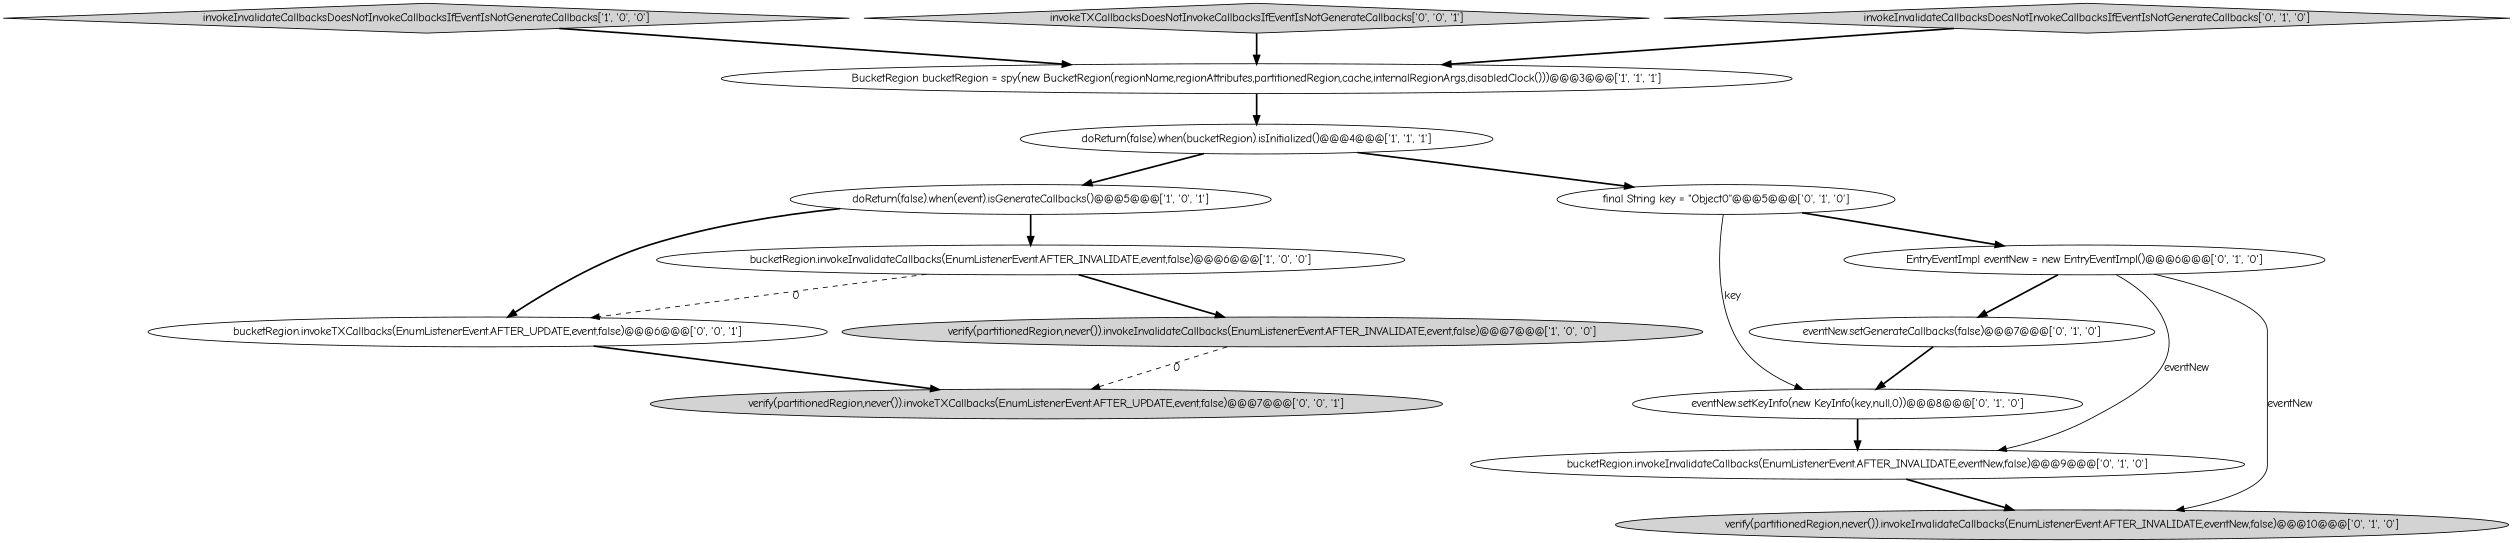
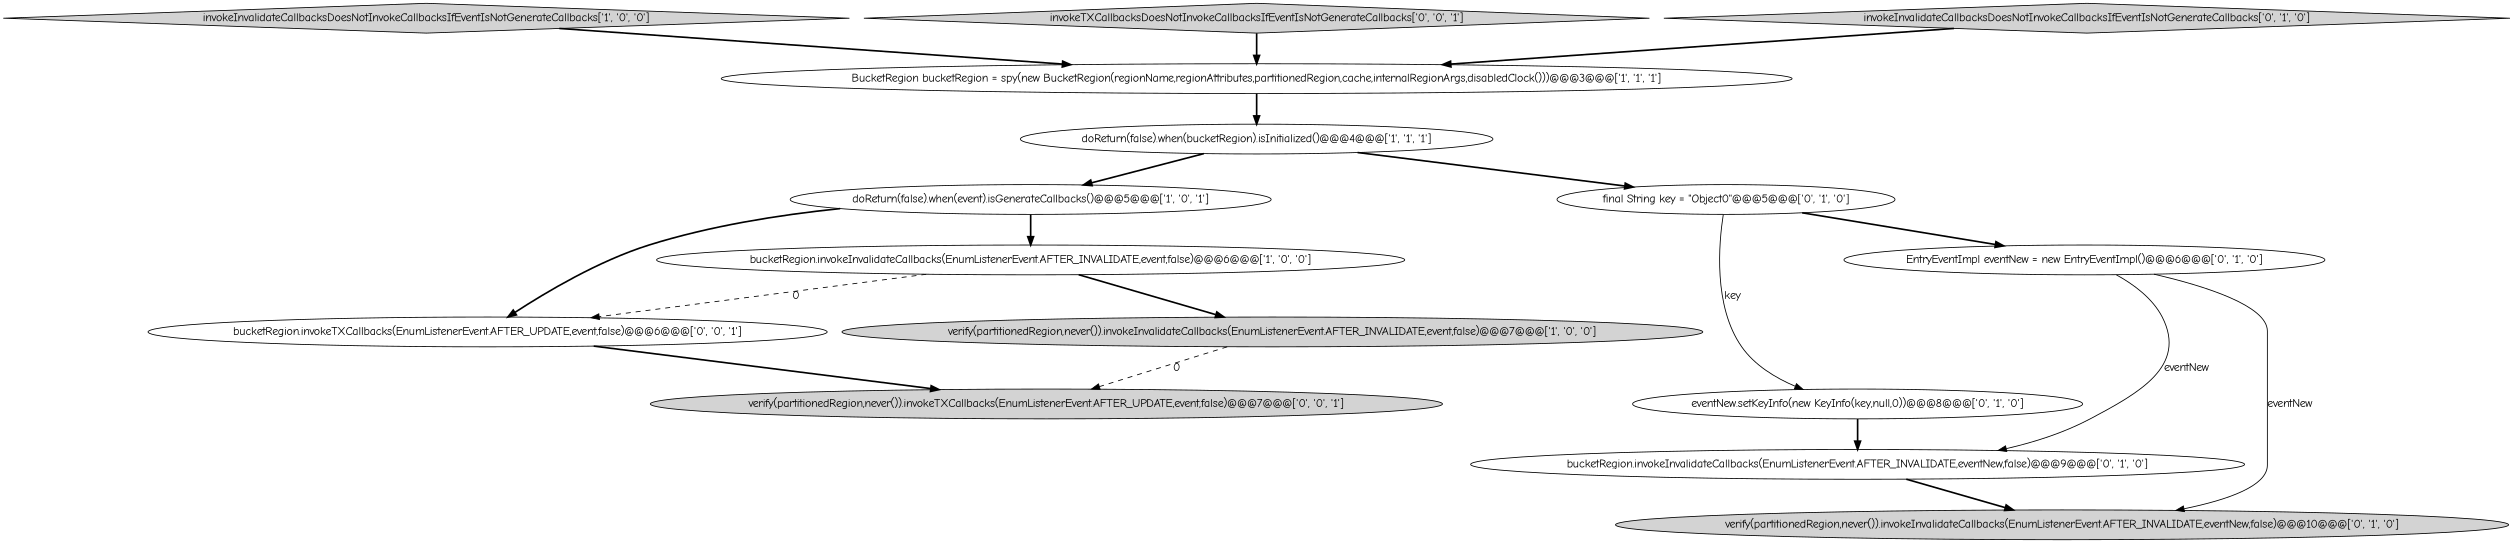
(1952, 332) -> none
